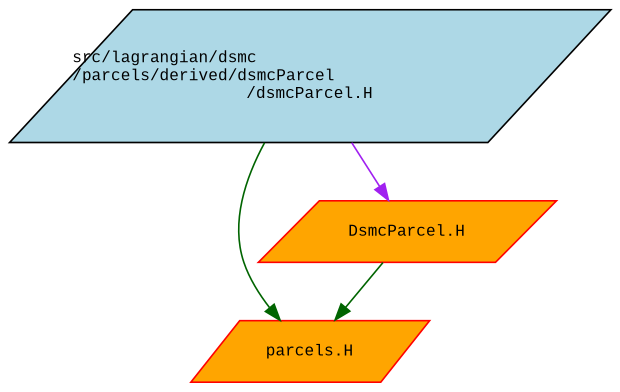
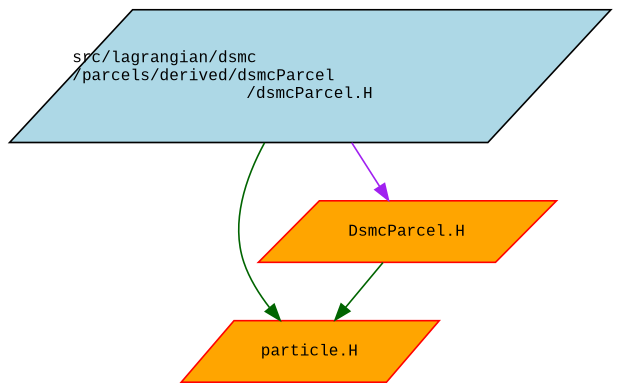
(310, 351) -> (310, 351)
